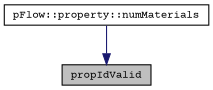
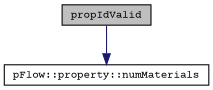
(107, 40) -> (107, 40)
